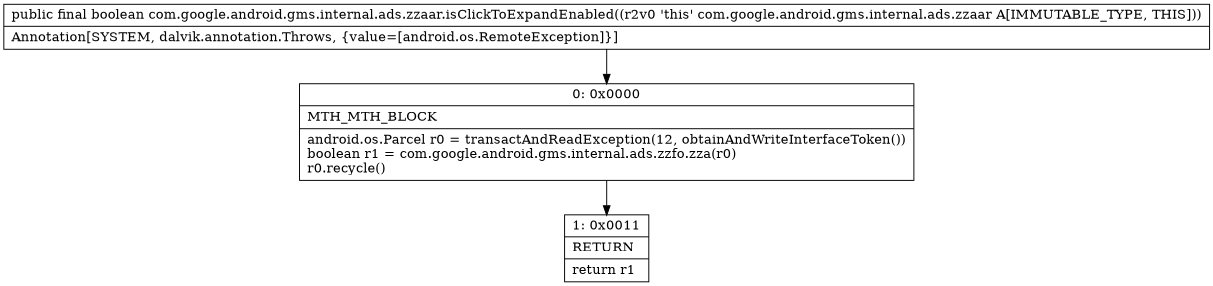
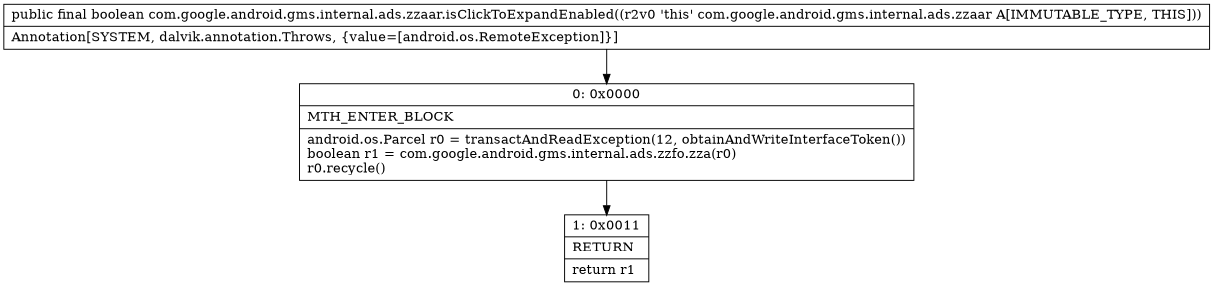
(372, 117) -> (381, 117)
